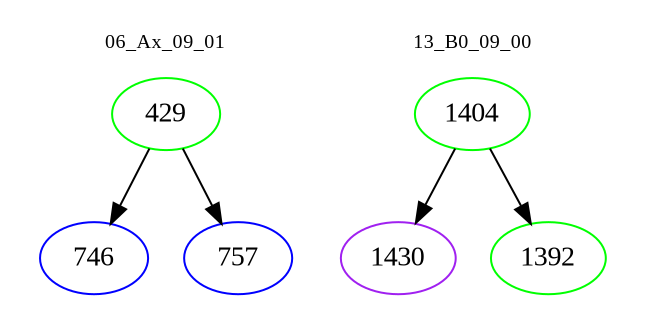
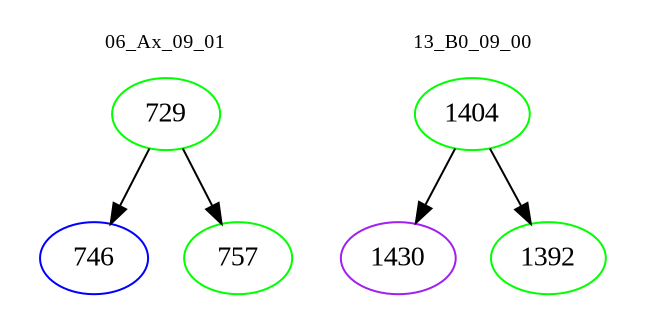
(166, 114) -> (166, 114)
(238, 258) -> (238, 258)
